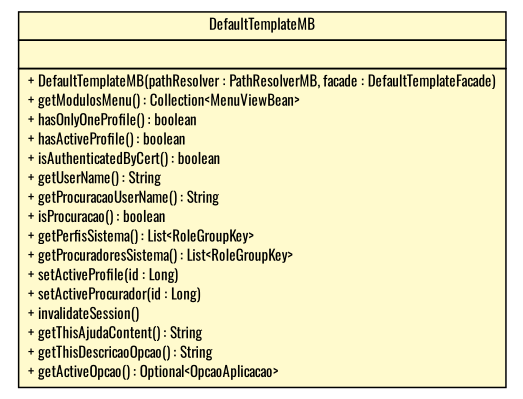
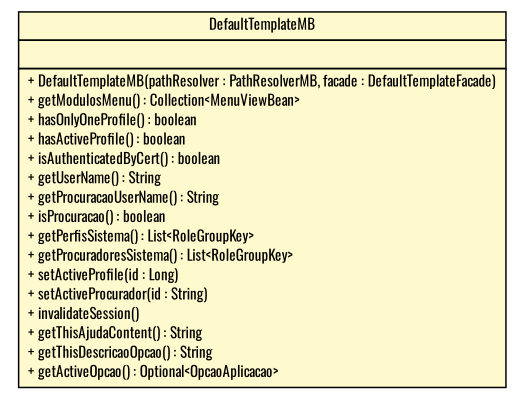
(115, 295) -> (118, 295)
